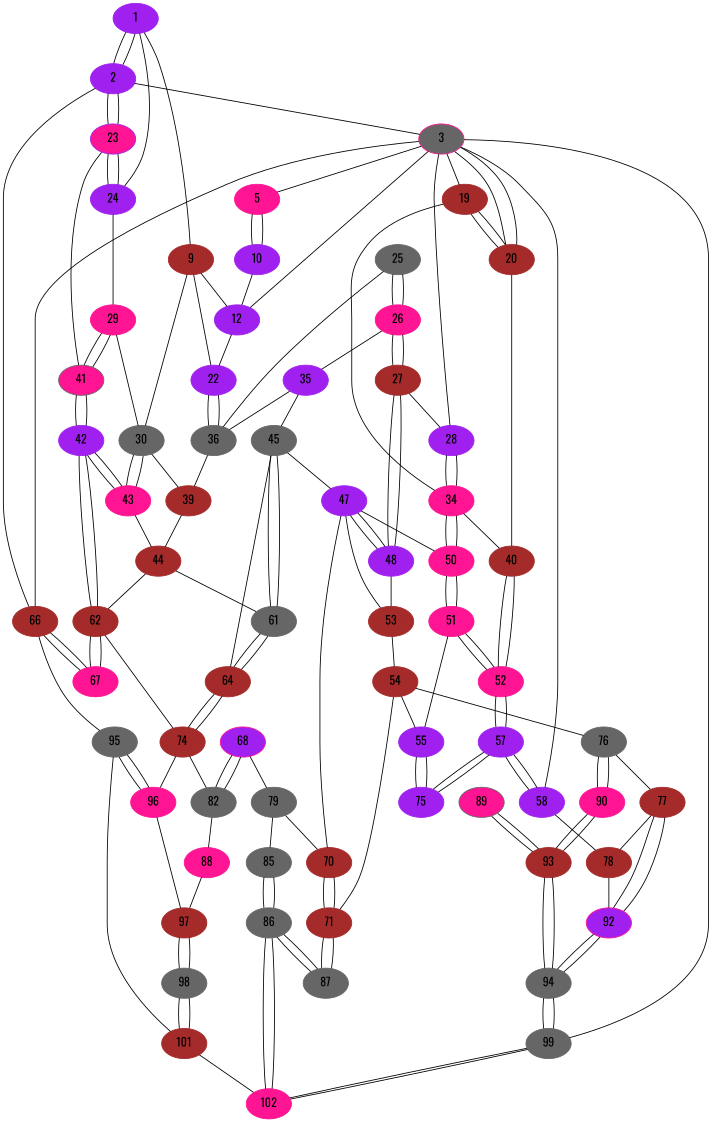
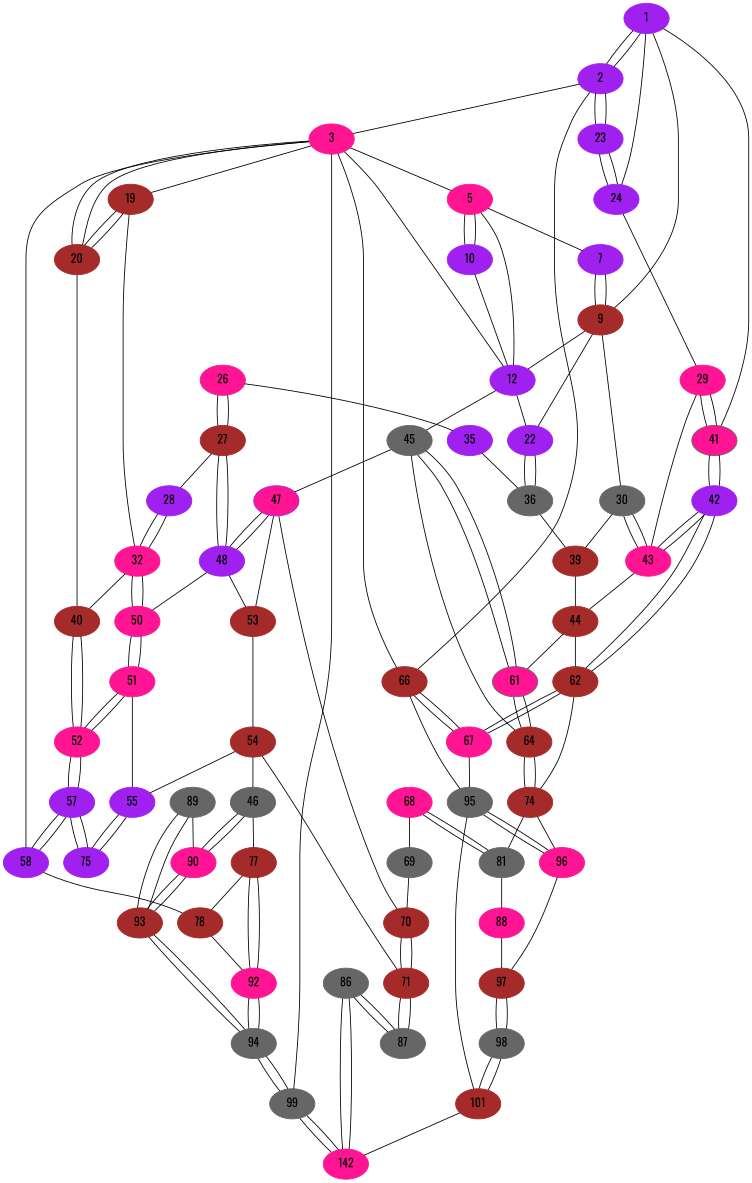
(113, 139) -> (600, 139)
(441, 139) -> (332, 139)
(72, 256) -> (749, 212)
(398, 260) -> none
none -> (600, 260)
none -> (510, 286)
(439, 290) -> none
(127, 380) -> (671, 469)
(290, 410) -> (461, 410)
(344, 501) -> (276, 501)
(451, 501) -> (137, 561)
(402, 533) -> (180, 591)
(274, 621) -> (515, 682)
(243, 742) -> (410, 802)
(604, 742) -> (253, 802)
none -> (469, 772)
(214, 802) -> (502, 863)
(274, 802) -> (410, 863)
(482, 802) -> (193, 802)
none -> (193, 833)
(269, 863) -> none
(609, 923) -> (254, 983)
(269, 1104) -> (346, 1164)
